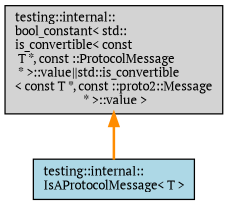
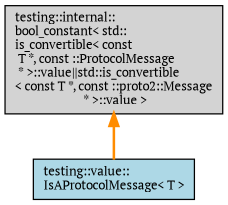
(114, 179) -> (114, 179)
